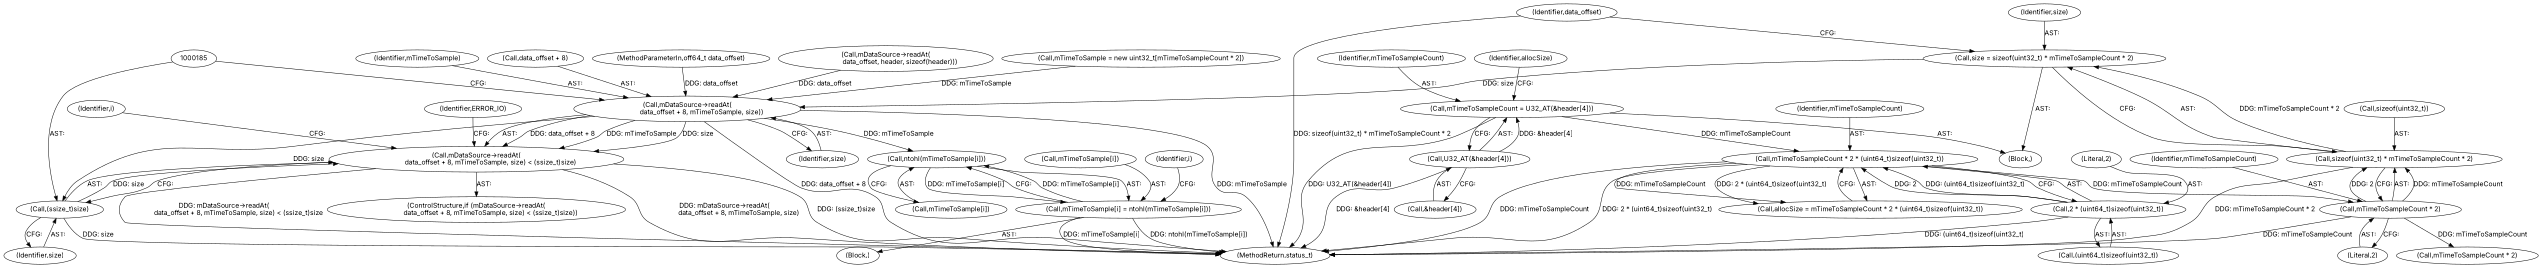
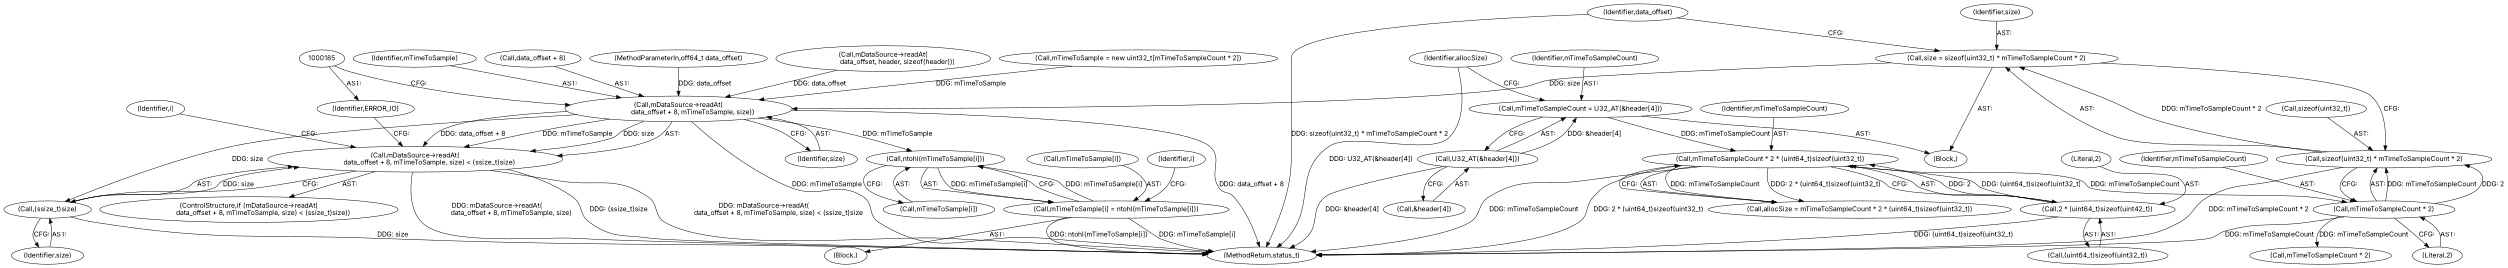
(68, 92) -> (342, 82)
(1366, 149) -> (1370, 142)
(2108, 210) -> (2098, 210)
